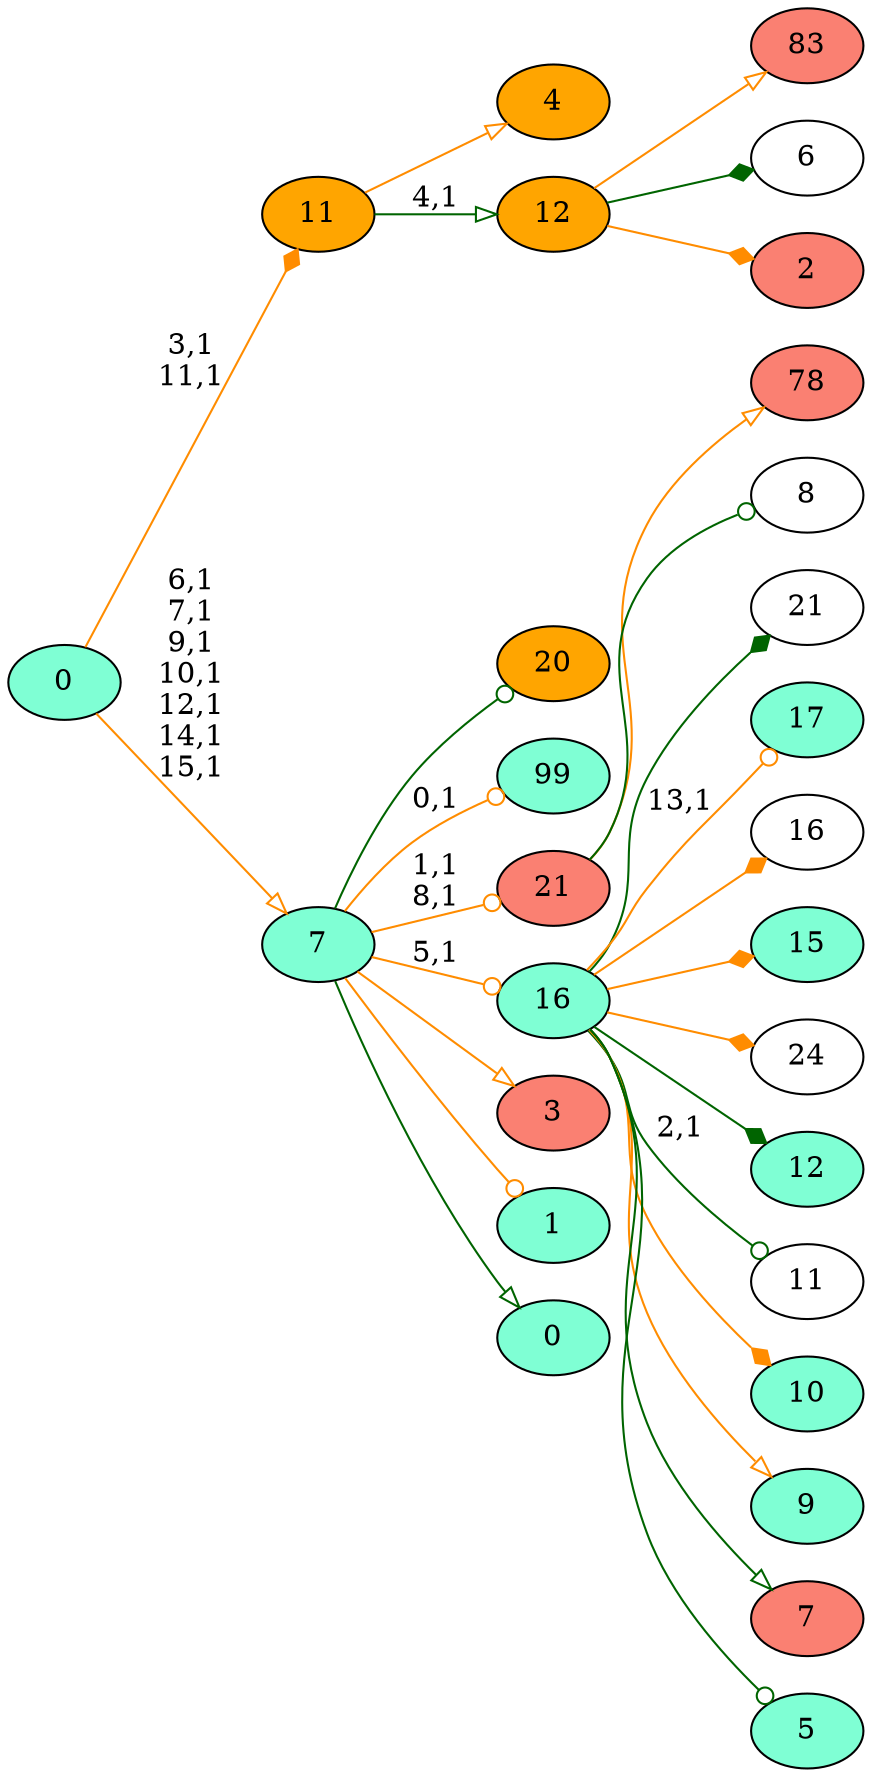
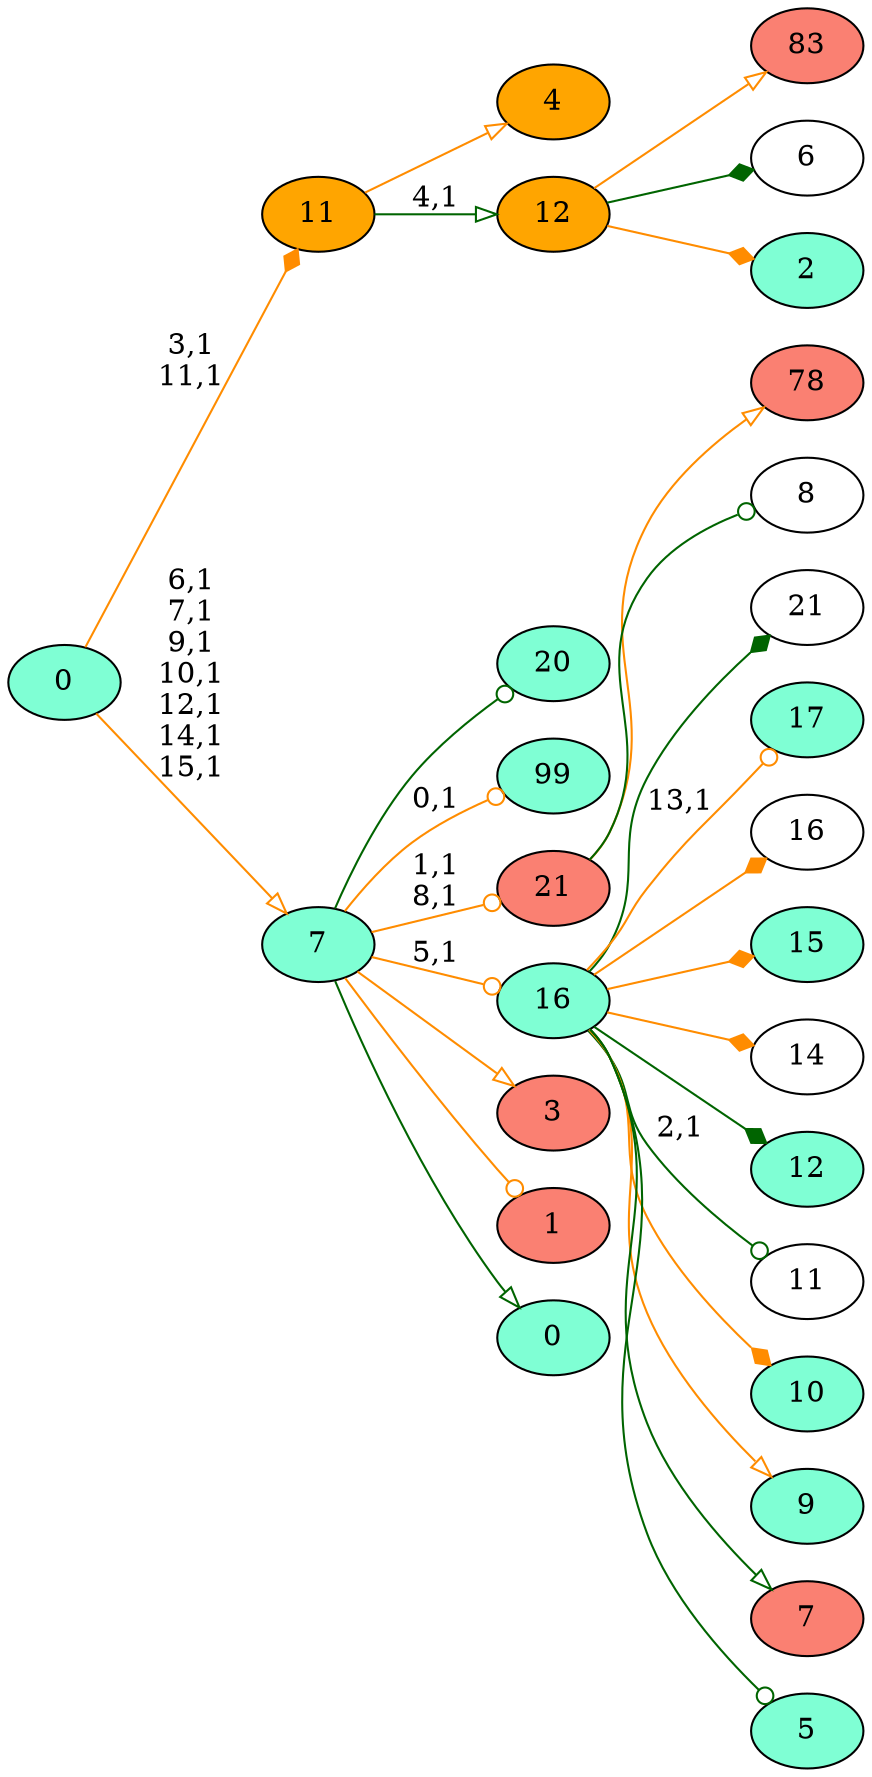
(807, 270) -> (807, 270)
(553, 664) -> (553, 664)
(807, 1057) -> (807, 1057)
(553, 1225) -> (553, 1225)
